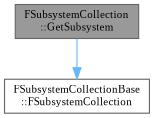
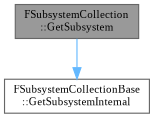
(77, 96) -> (77, 96)
